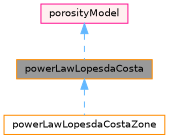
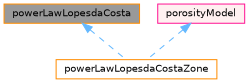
(84, 47) -> (165, 45)
